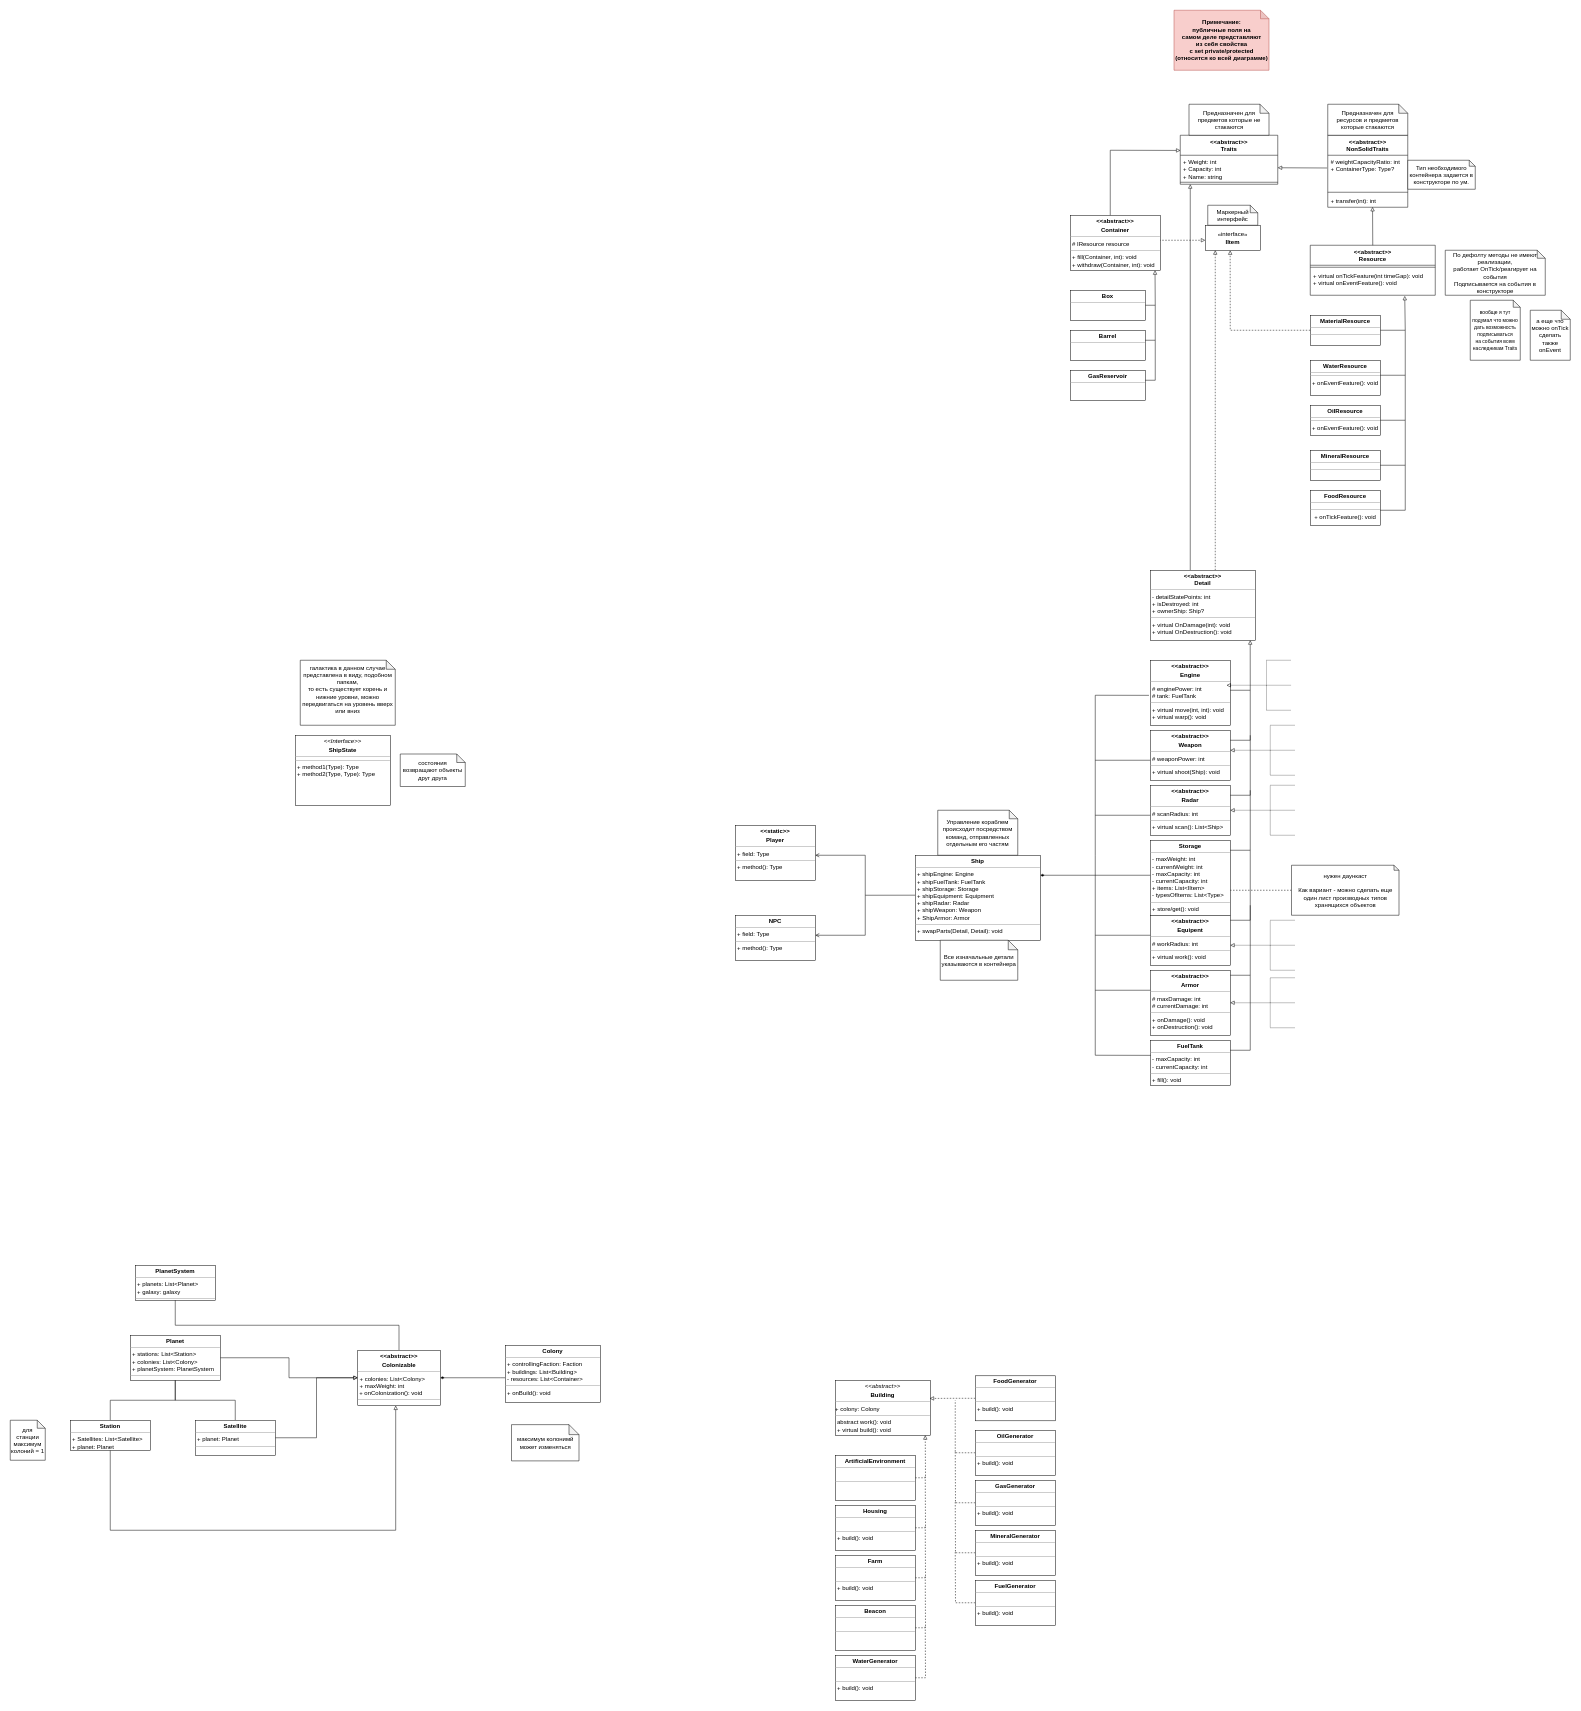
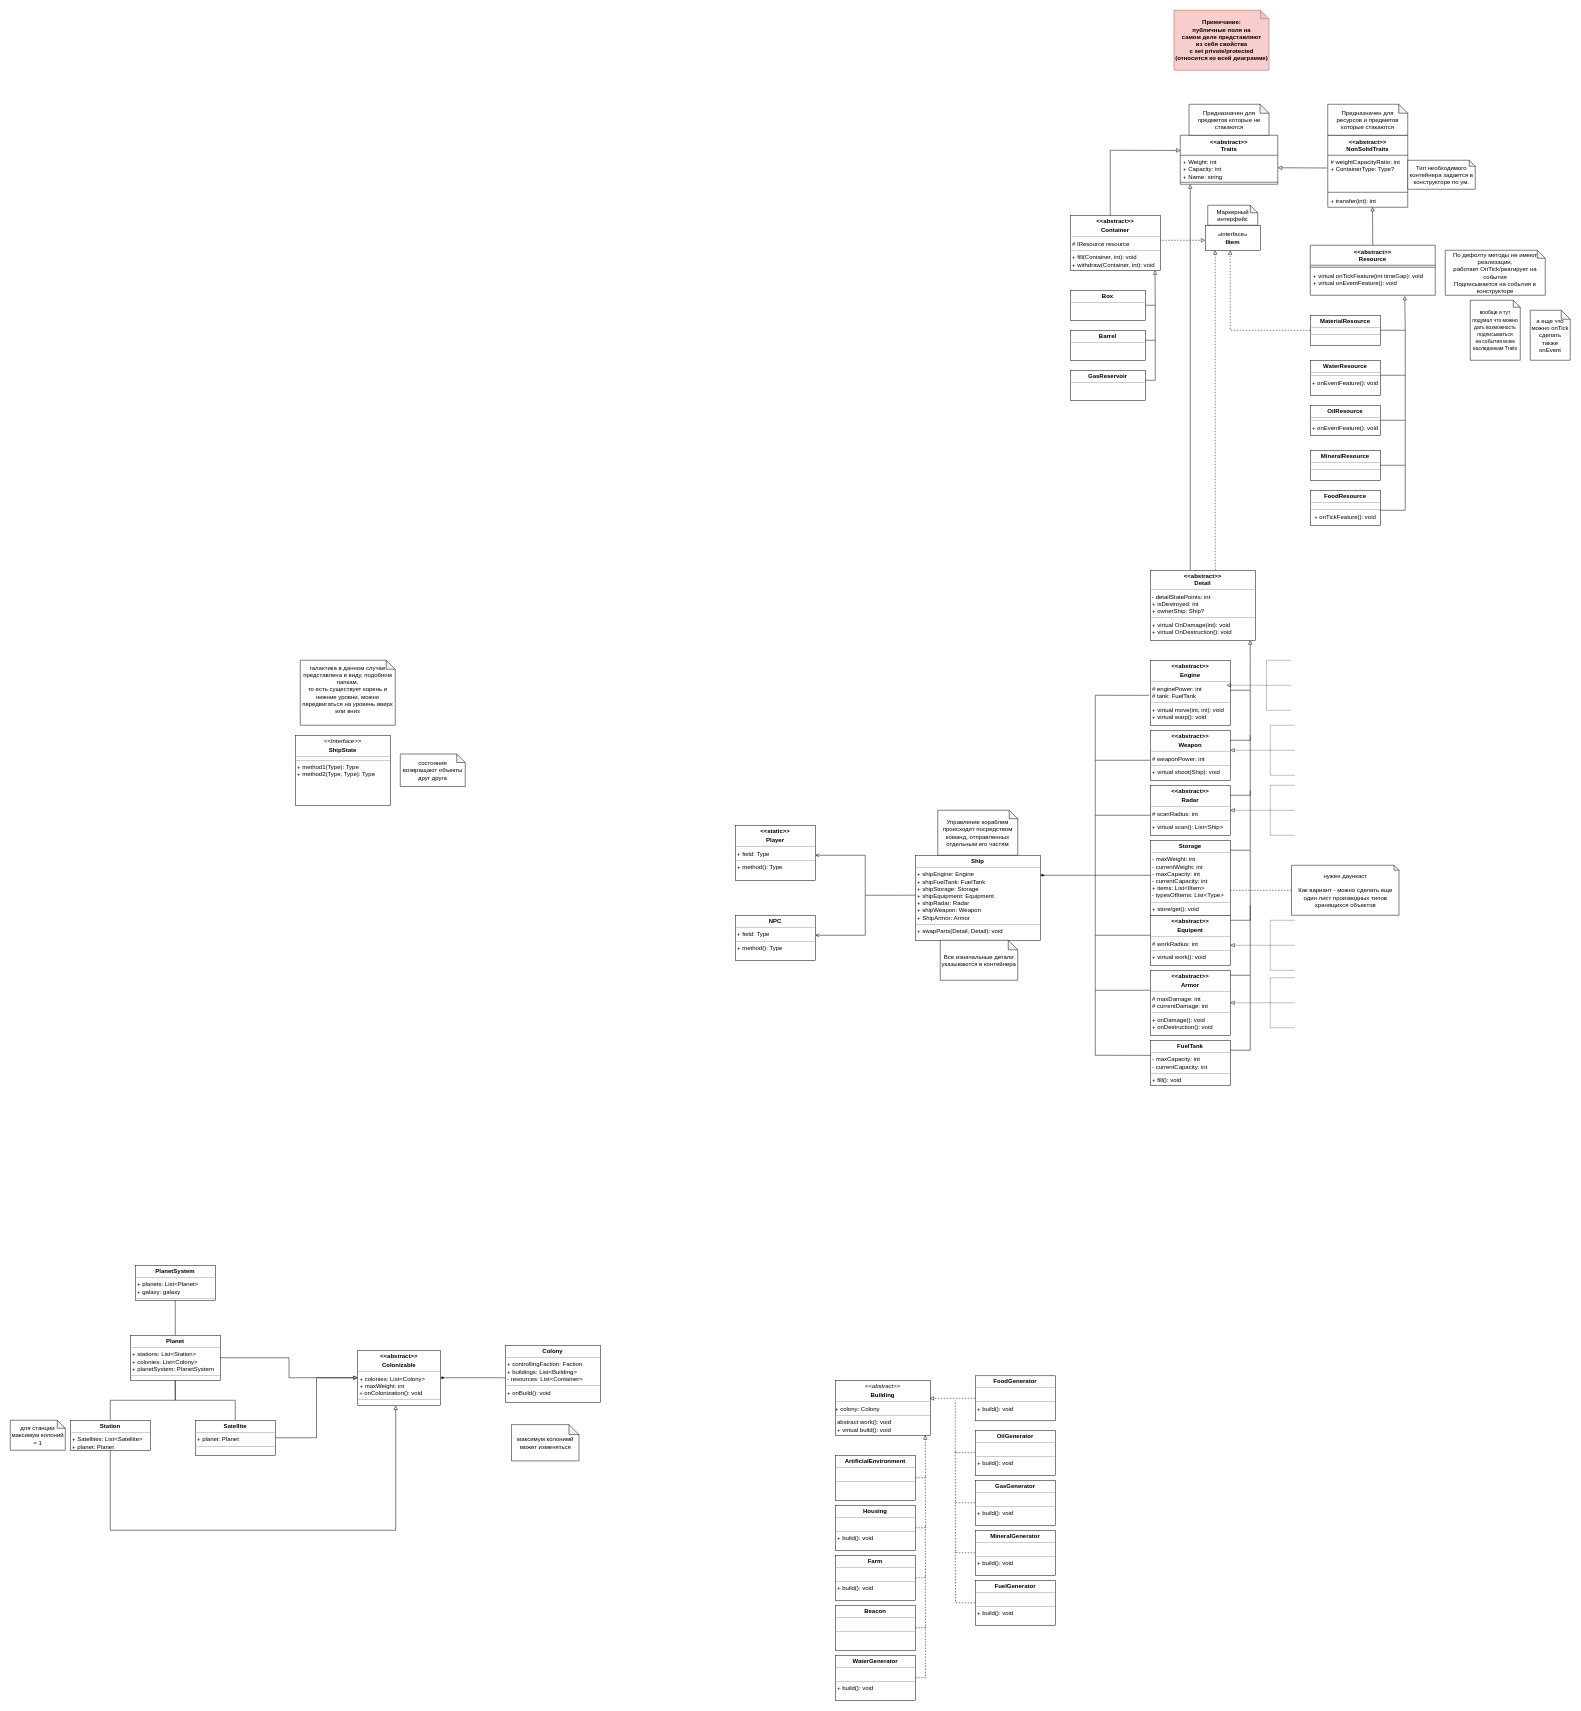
(299, 1325) -> (175, 1329)
(28, 1440) -> (38, 1435)
